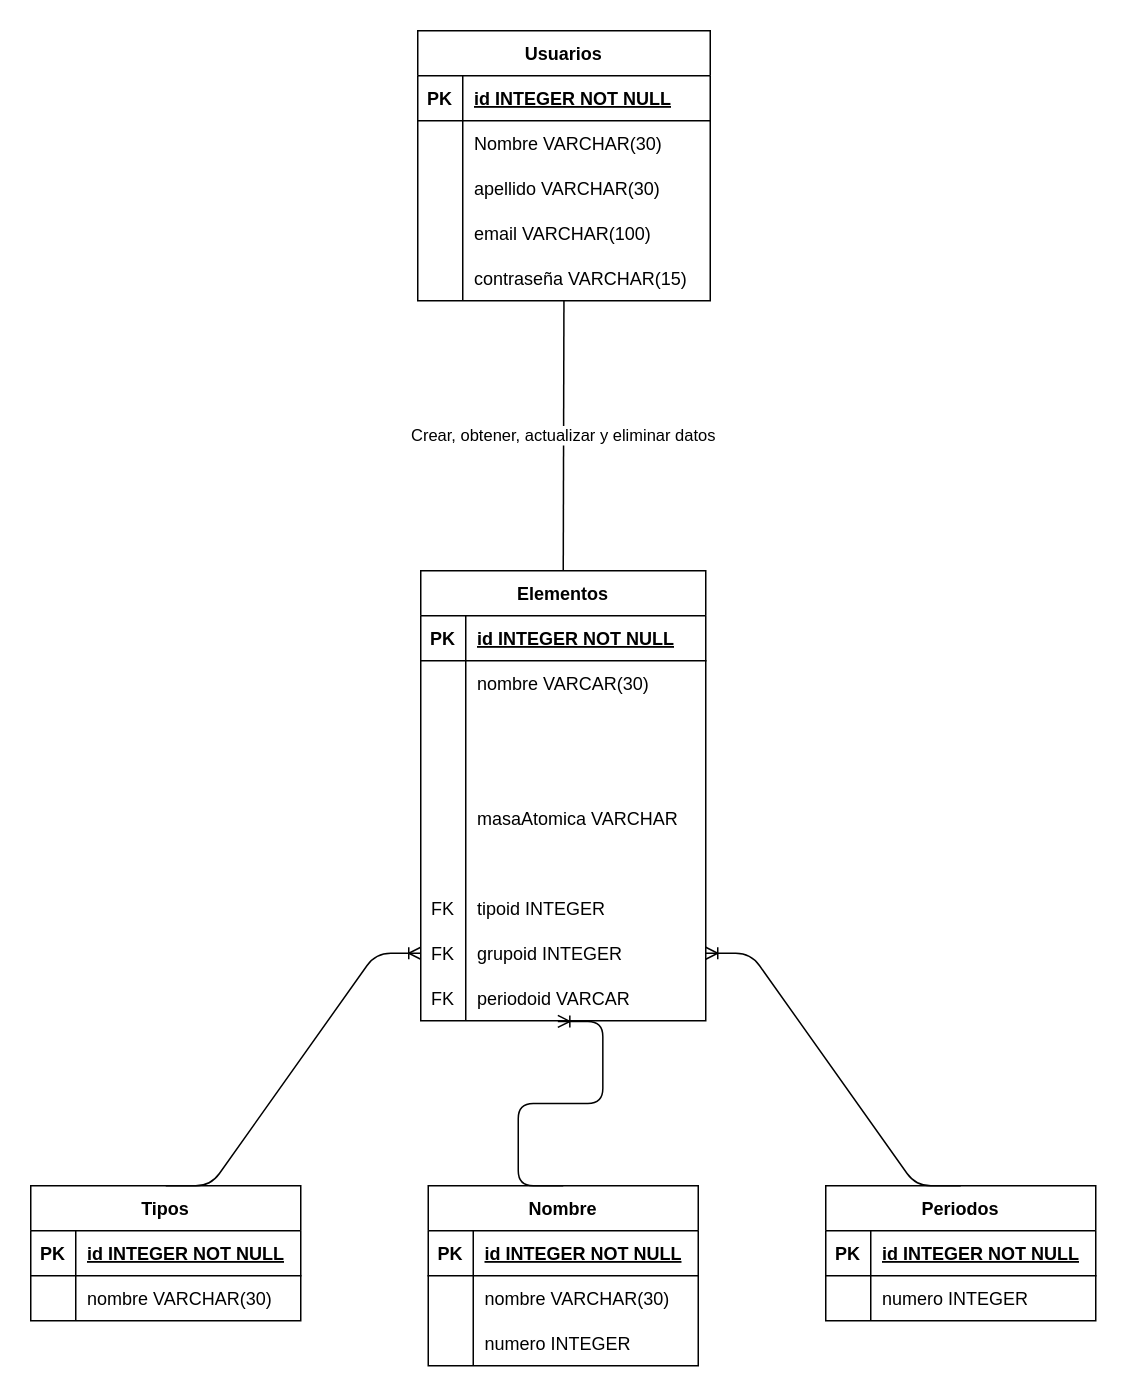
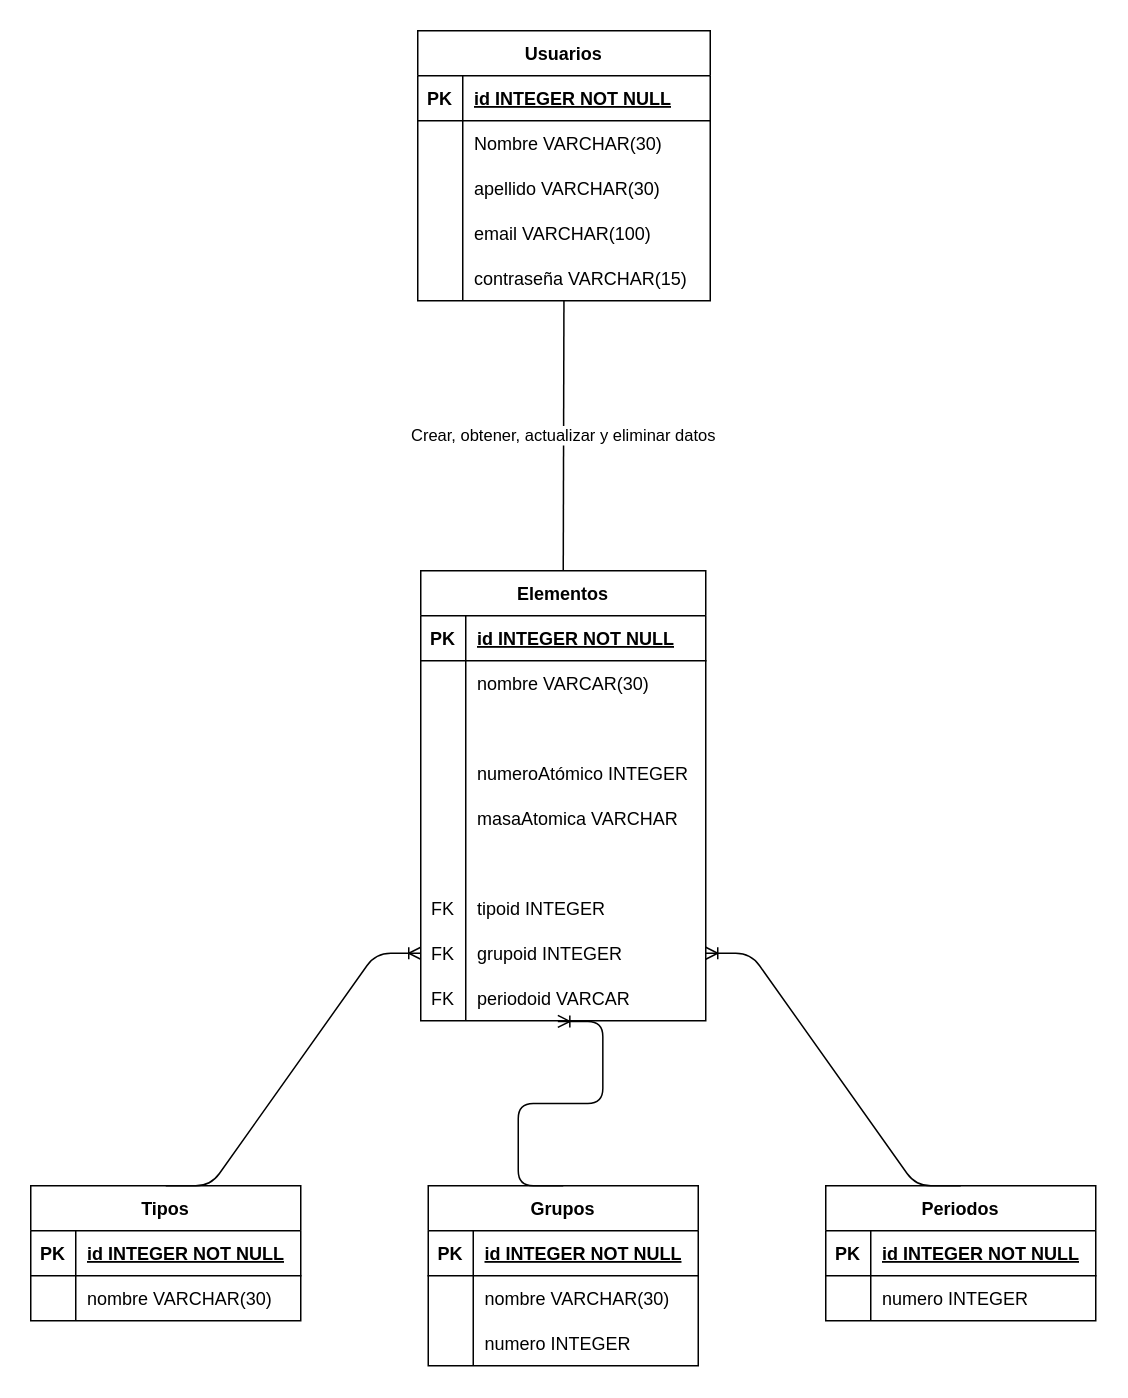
none -> (586, 773)
(563, 1209) -> (563, 1209)
